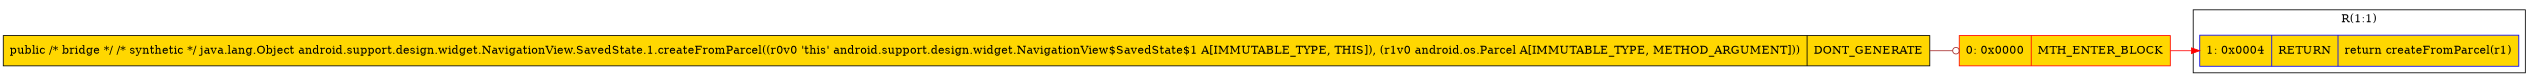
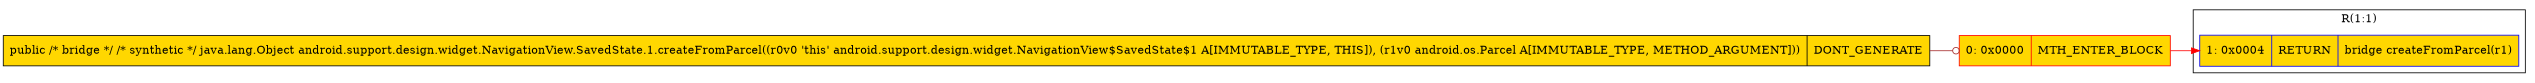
(2428, 50) -> (2428, 50)
